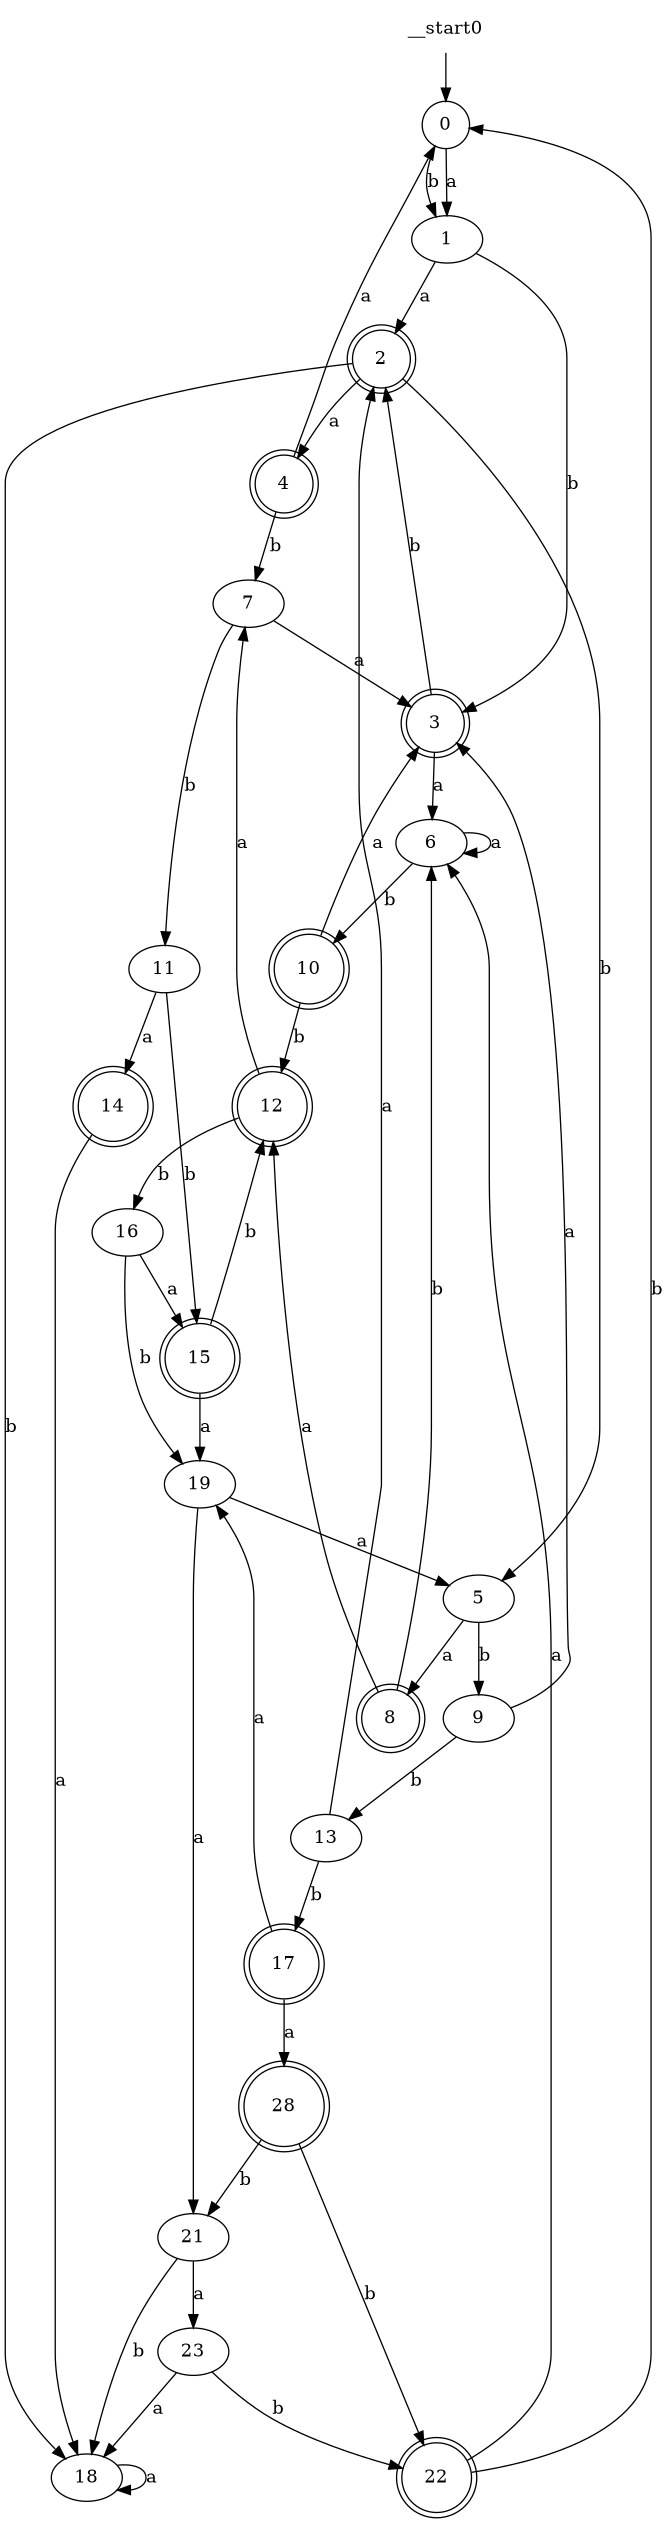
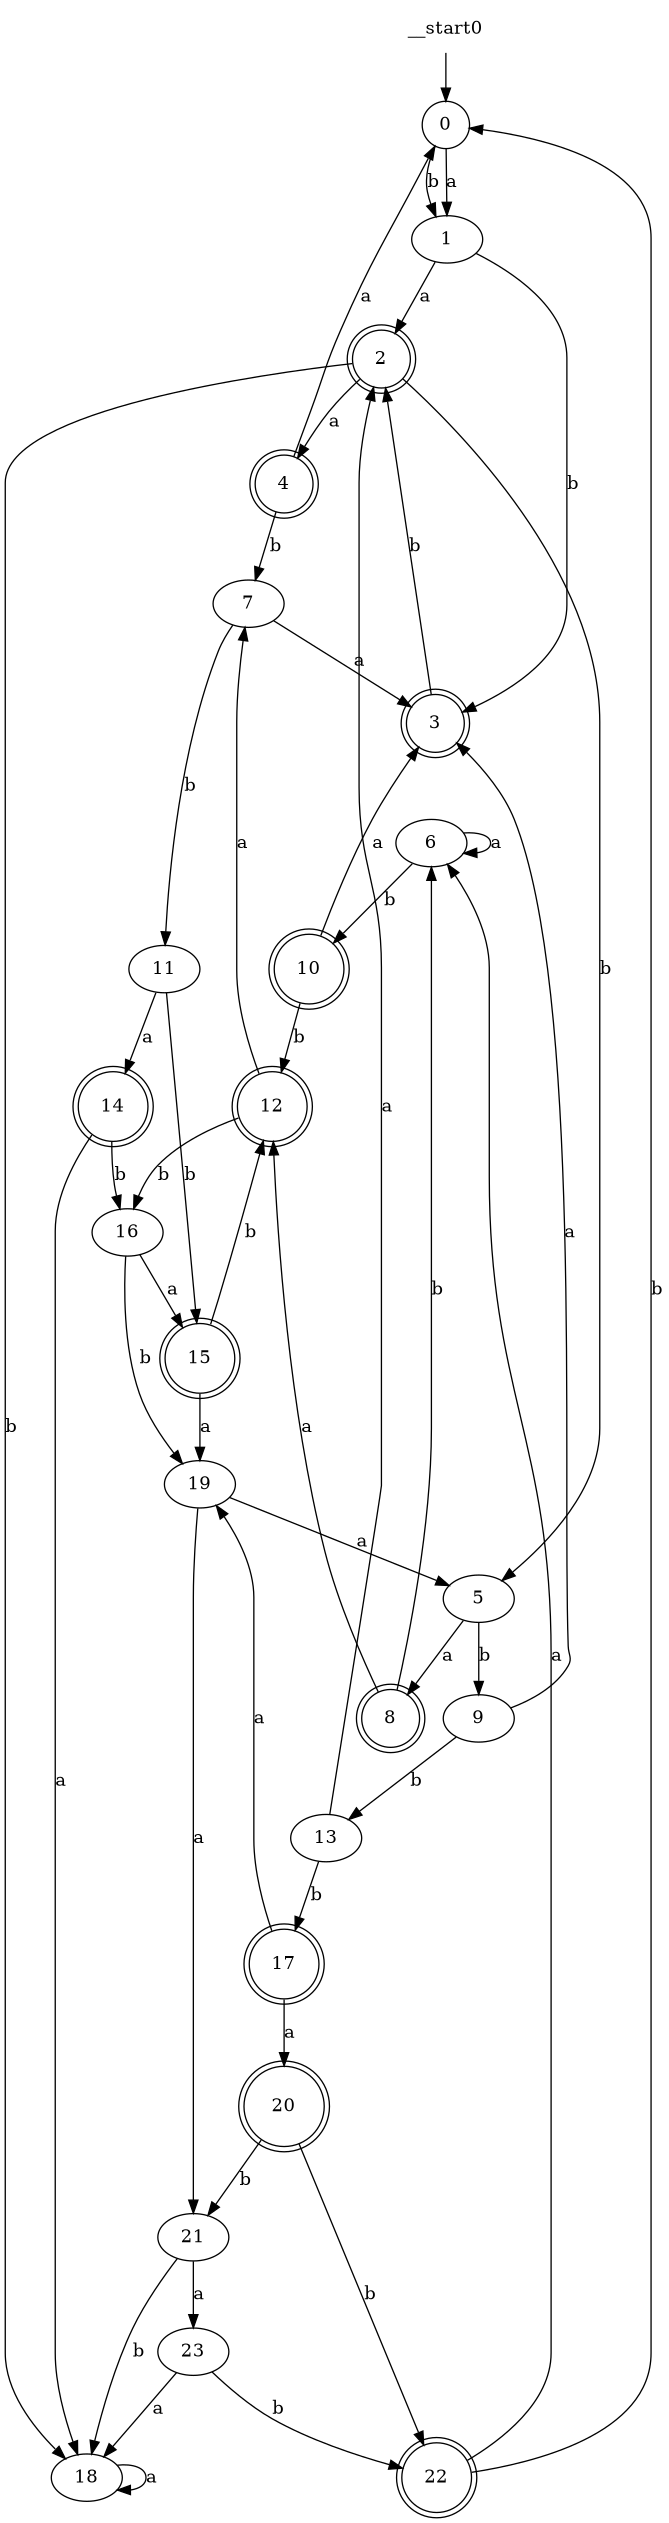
(434, 779) -> none
none -> (113, 1169)
(284, 2106) -> (284, 2106)
